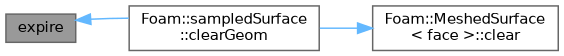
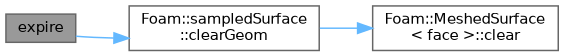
(110, 18) -> (95, 37)
